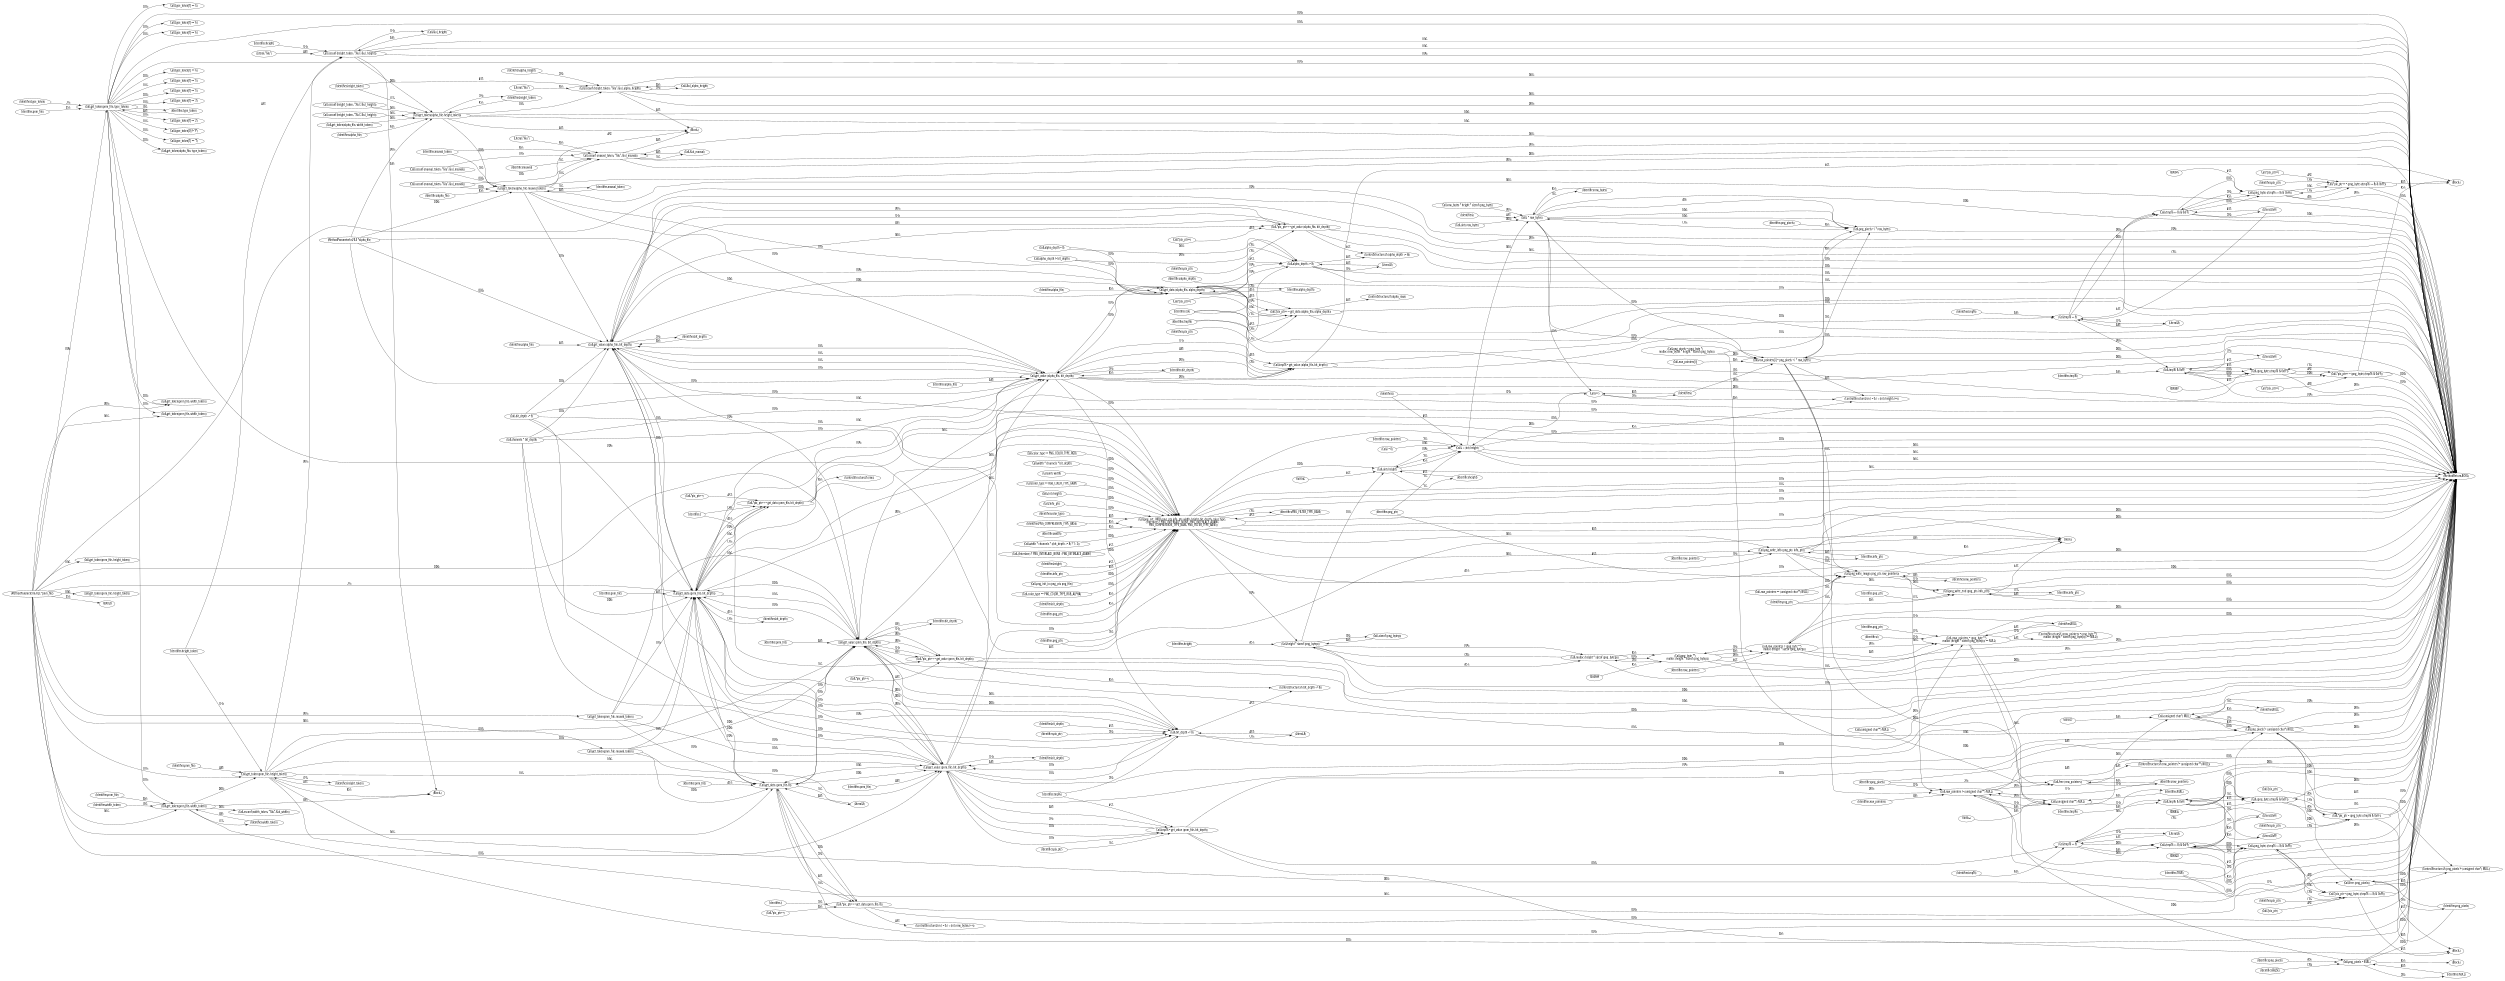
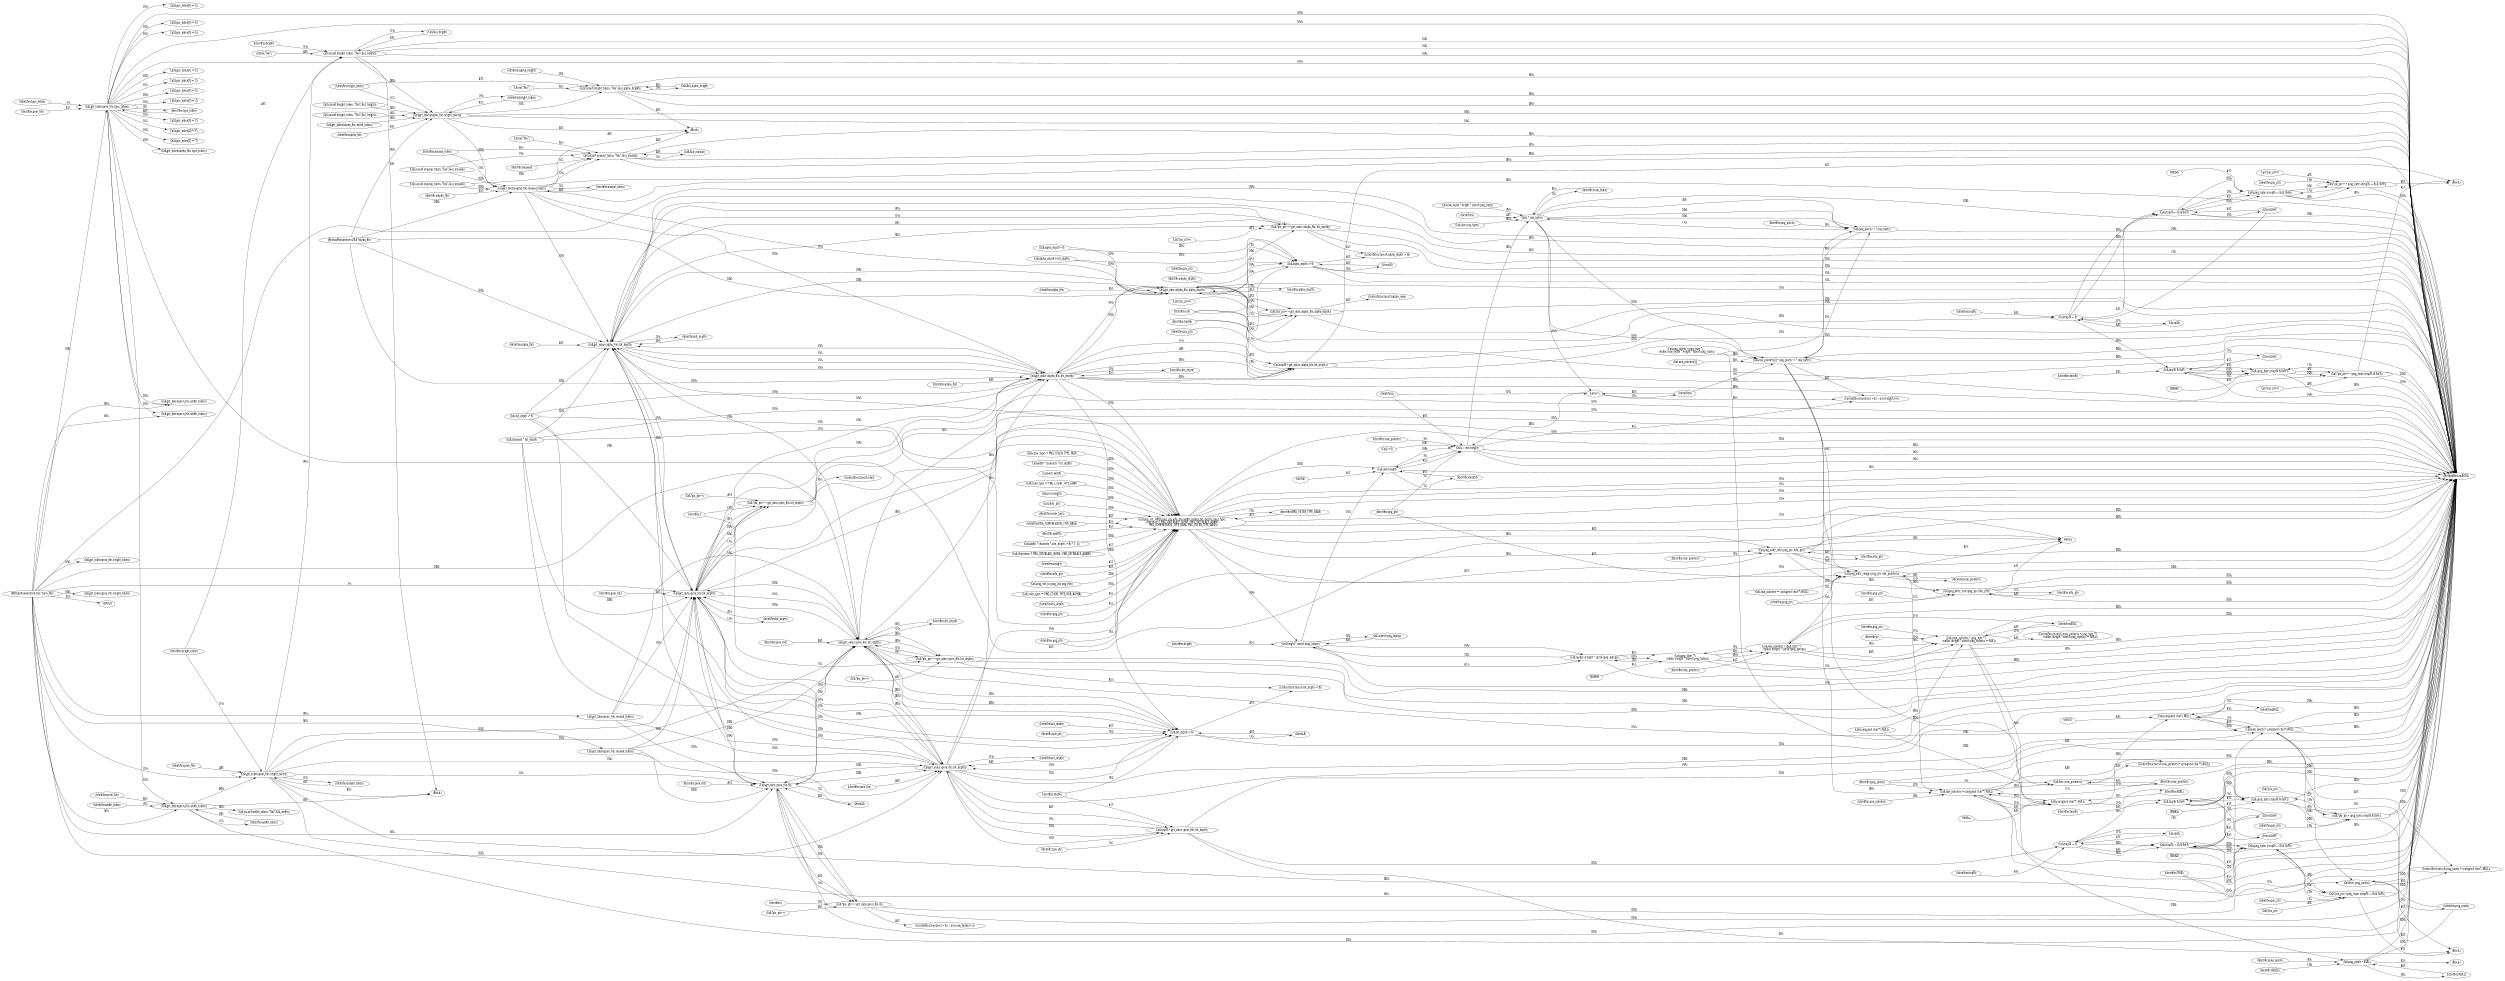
(1252, 252) -> (1252, 252)
(1052, 484) -> (1052, 484)
